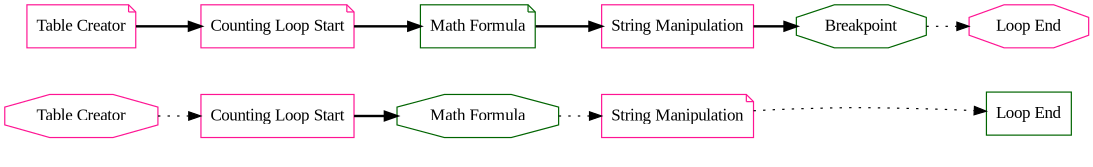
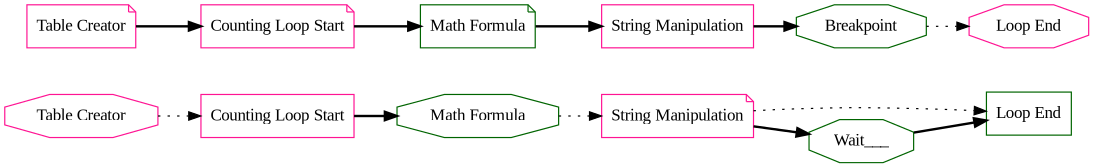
none -> (861, 141)
